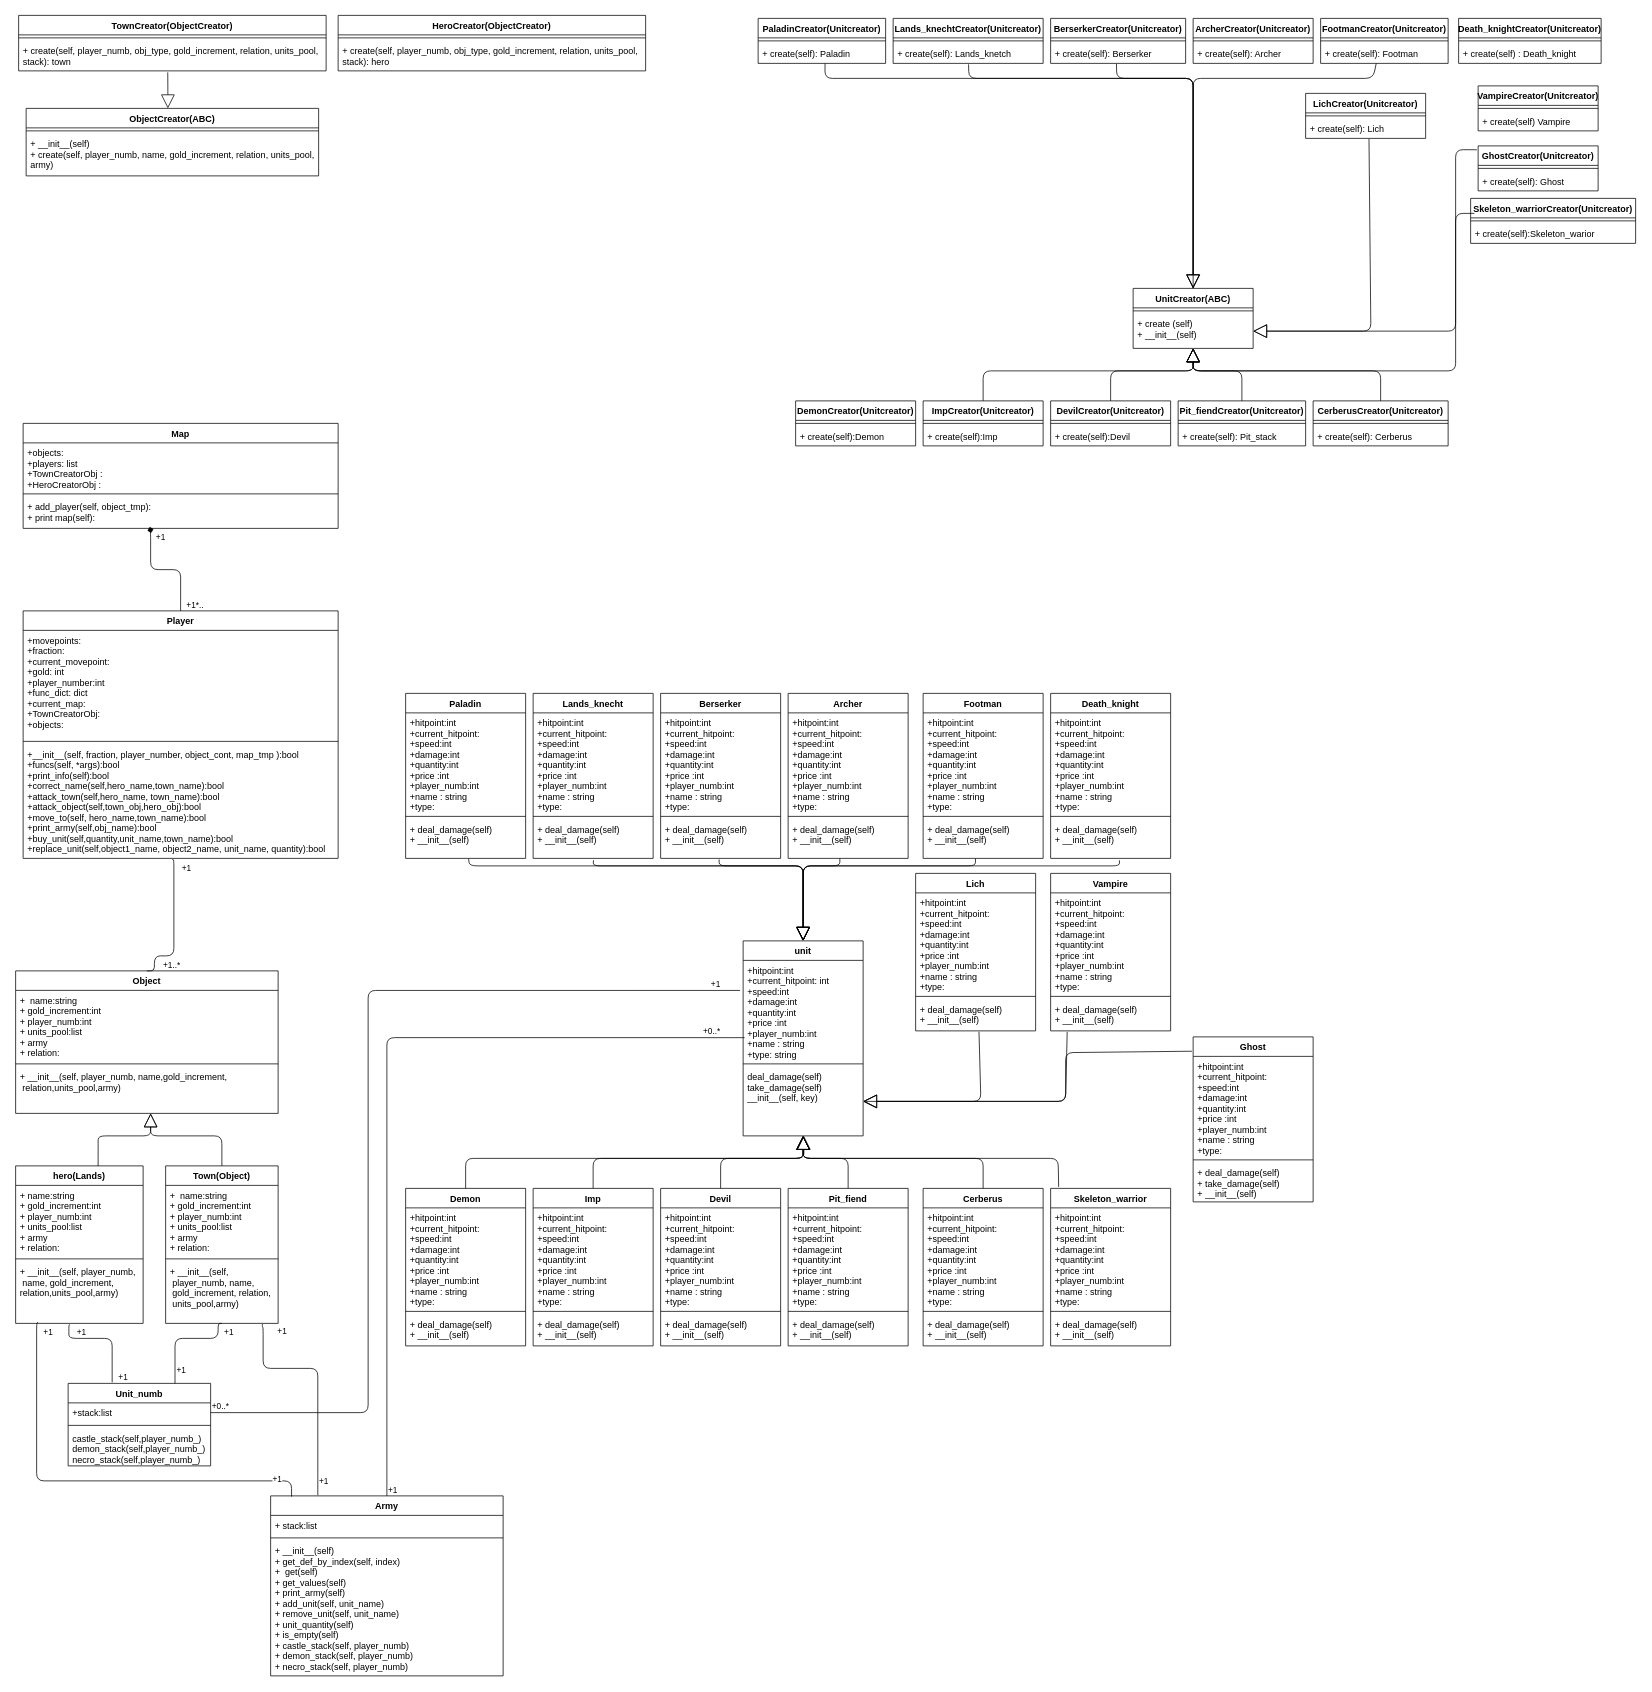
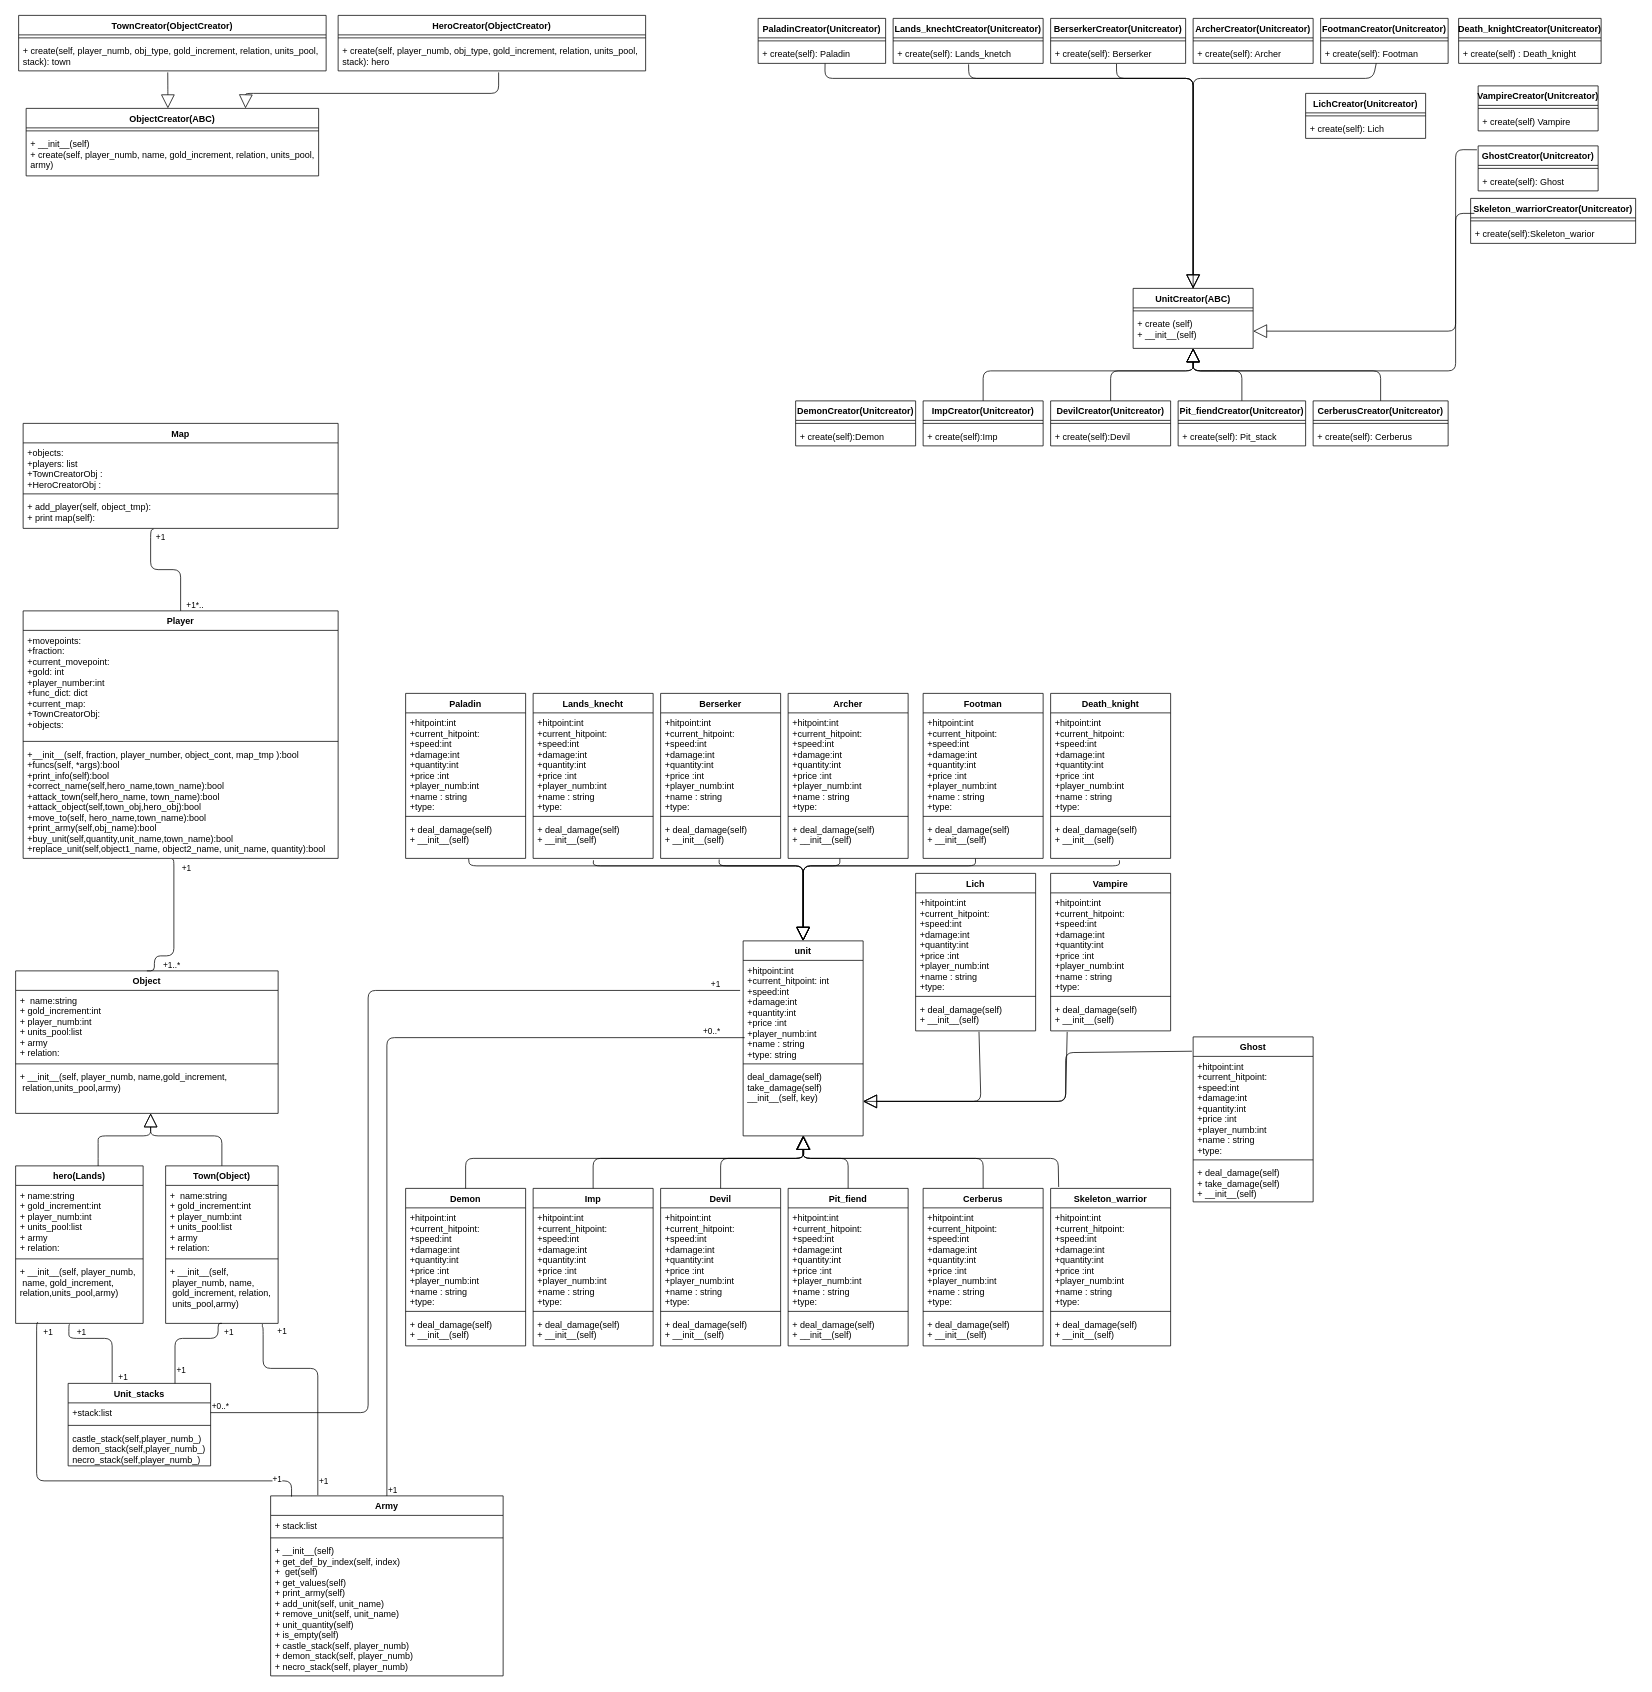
none -> (379, 93)
(1370, 234) -> none
(150, 531) -> (151, 530)
(139, 1394) -> (139, 1394)
